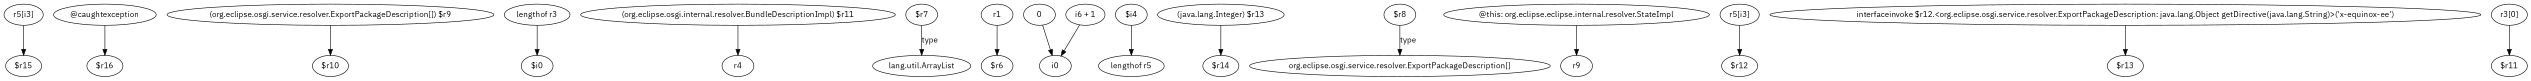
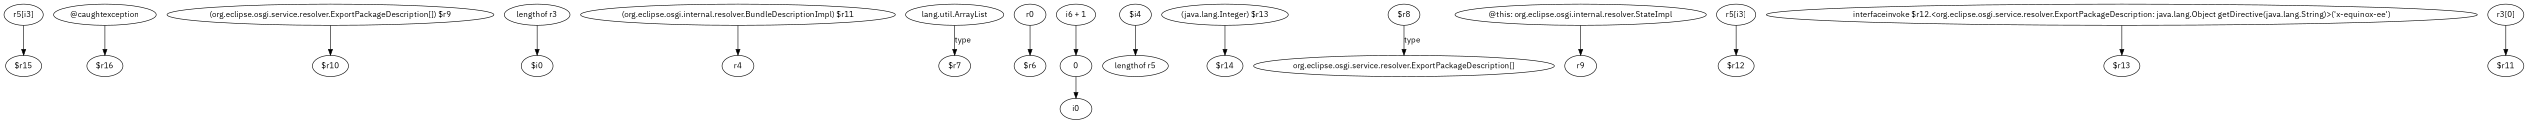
(997, 15) -> (1030, 15)
(1577, 15) -> (1581, 15)
(922, 37) -> (955, 37)
(1072, 38) -> (1076, 37)
